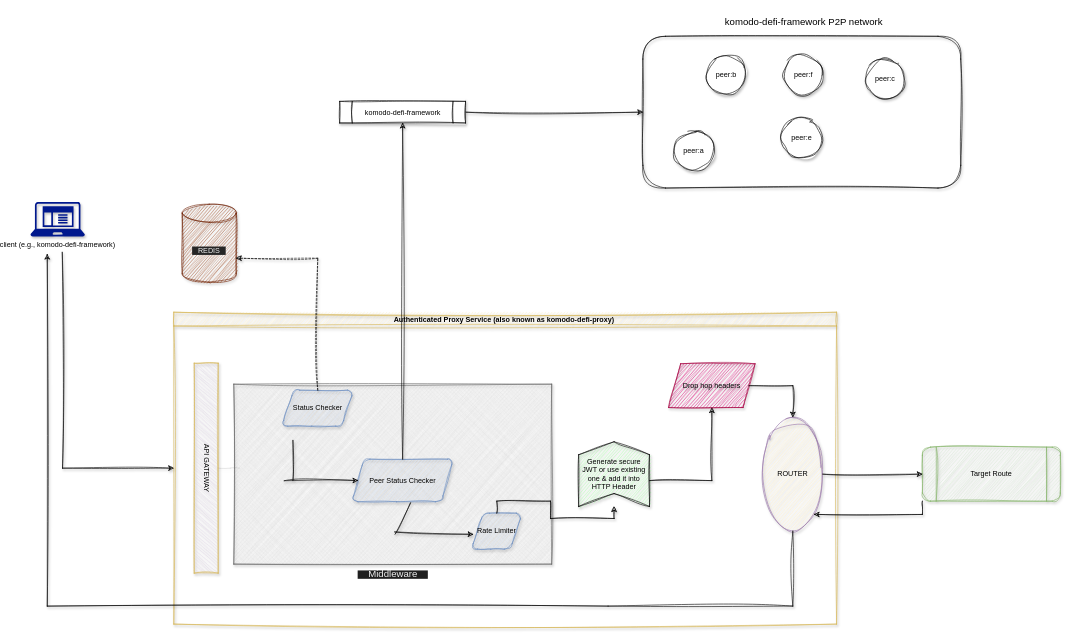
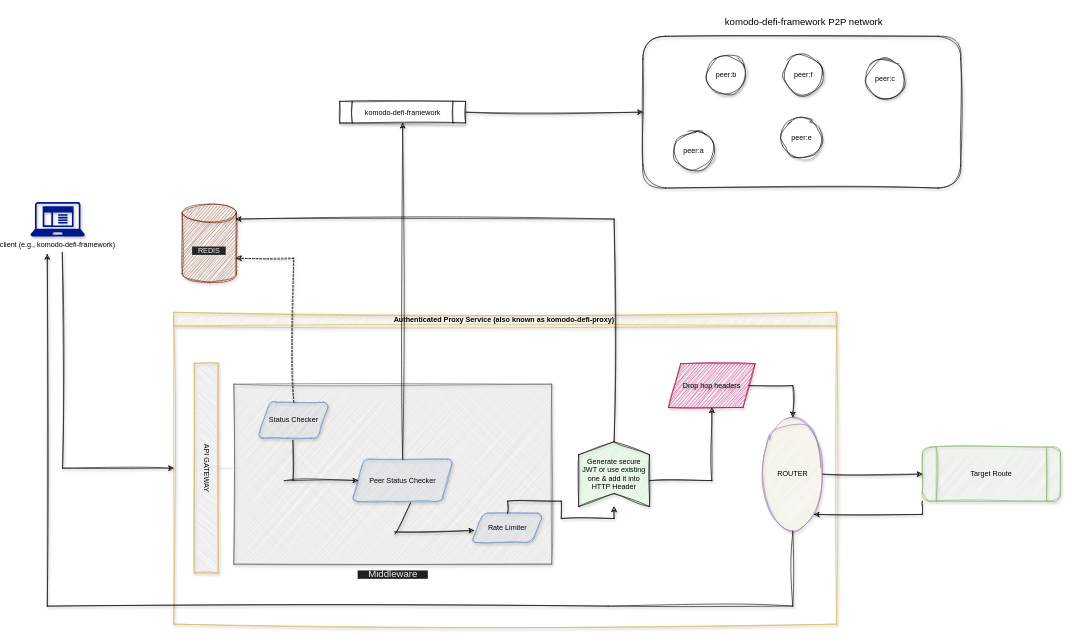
none -> (537, 219)
(318, 408) -> (294, 420)
(497, 531) -> (508, 528)
